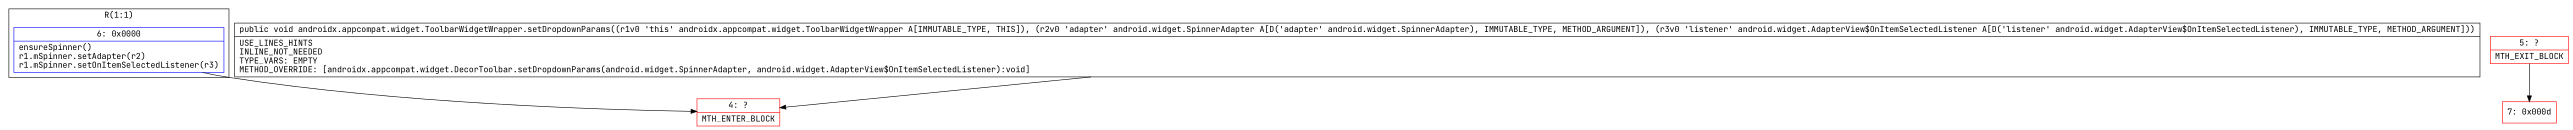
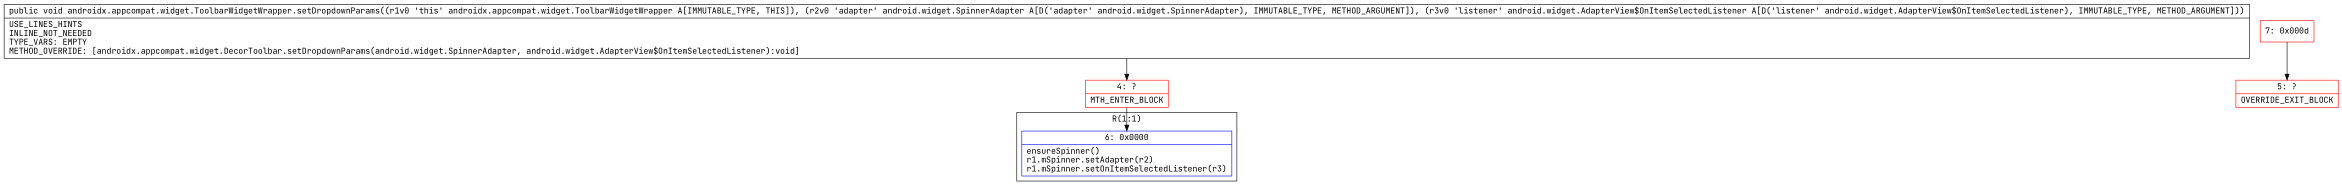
(2529, 57) -> (2287, 100)
(2529, 80) -> (2287, 58)
(446, 101) -> (1127, 116)
